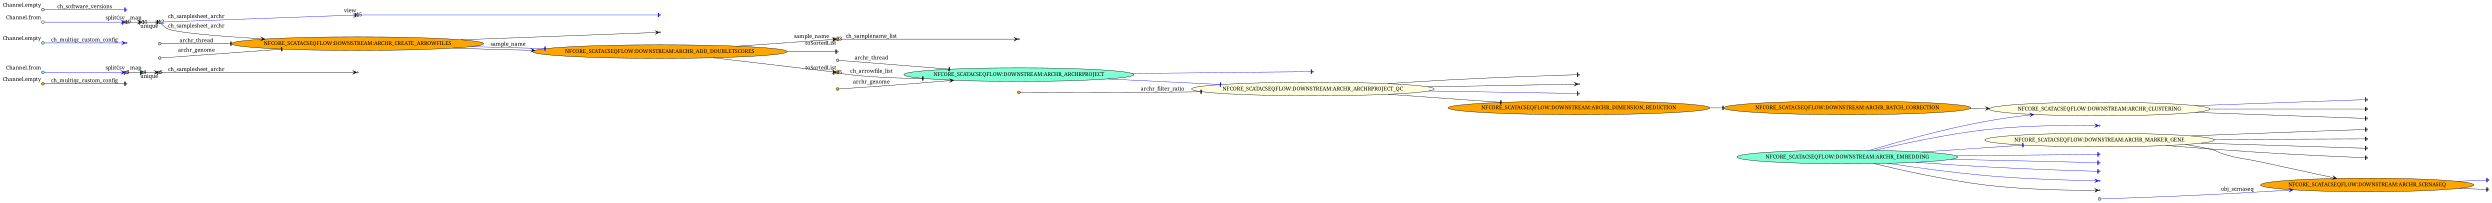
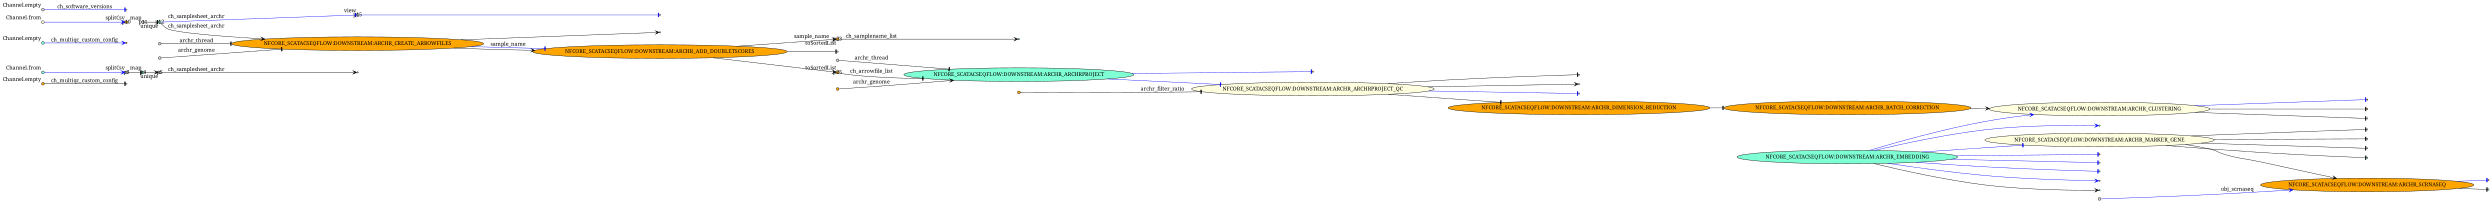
(133, 22) -> none
